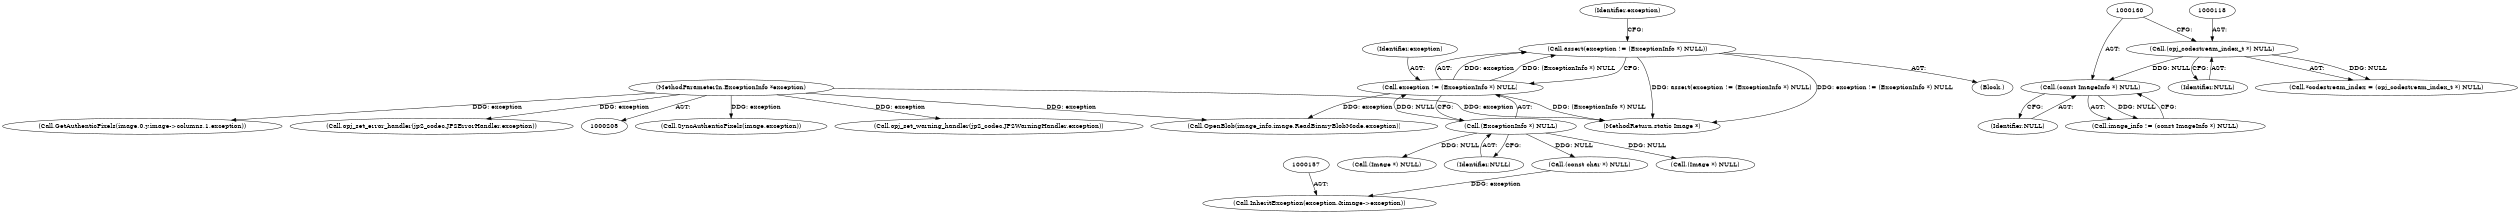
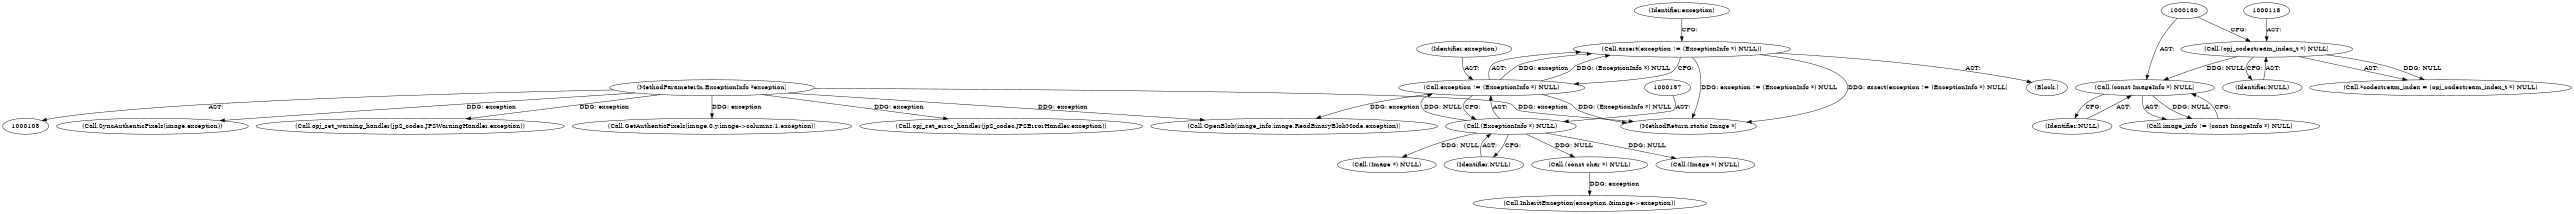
(604, 126) -> (26, 126)
(1312, 182) -> (1629, 116)
